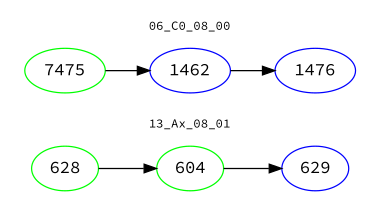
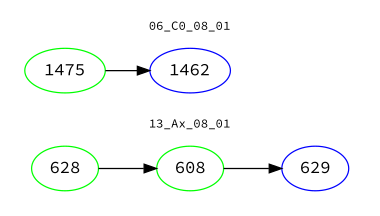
(190, 27) -> (190, 27)
(65, 71) -> (65, 71)
(315, 71) -> none
(190, 168) -> (190, 168)
